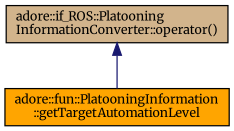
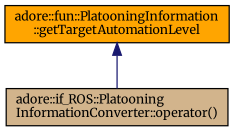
(117, 72) -> (117, 72)
